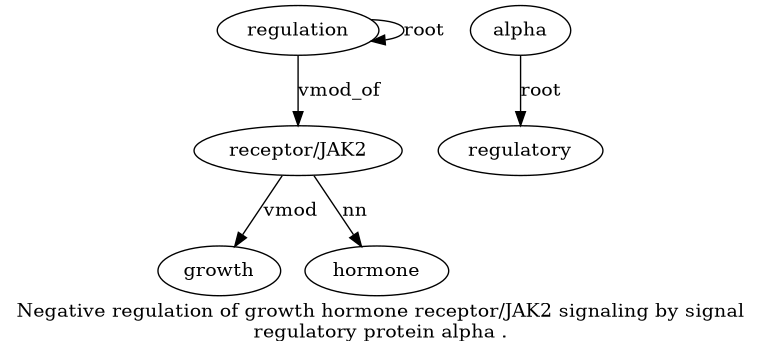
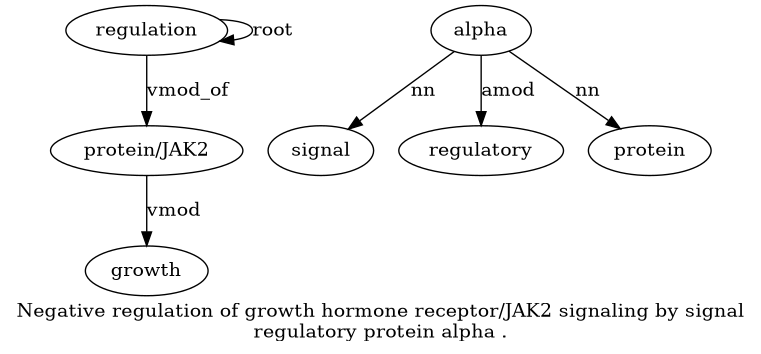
(541, 91) -> (509, 91)
(298, 151) -> (147, 151)
none -> (321, 151)
none -> (650, 151)
(377, 271) -> none
